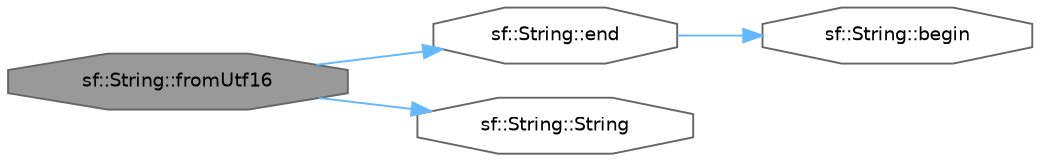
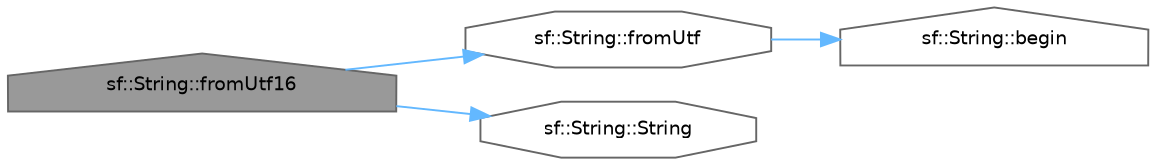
(555, 36) -> (618, 40)
(897, 36) -> (994, 40)
(178, 82) -> (202, 86)
